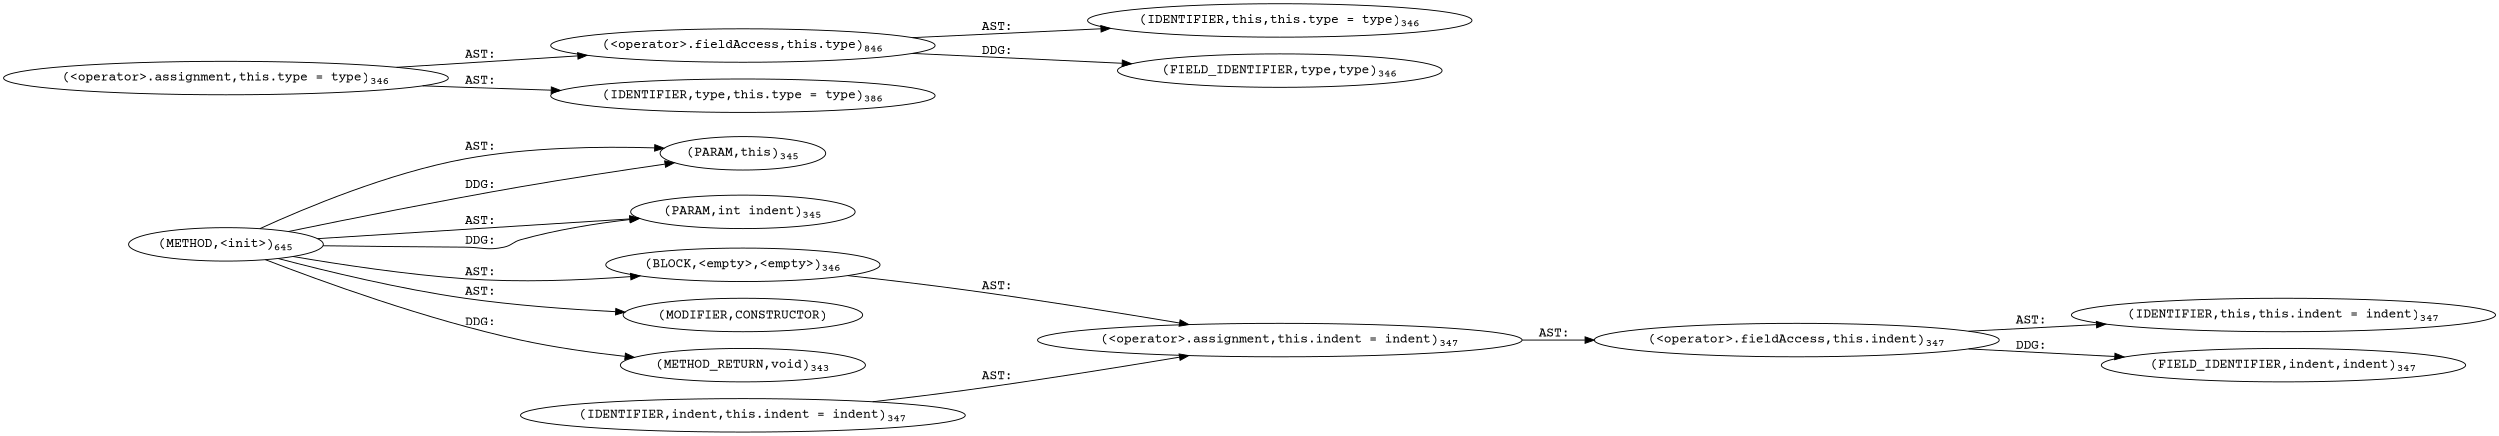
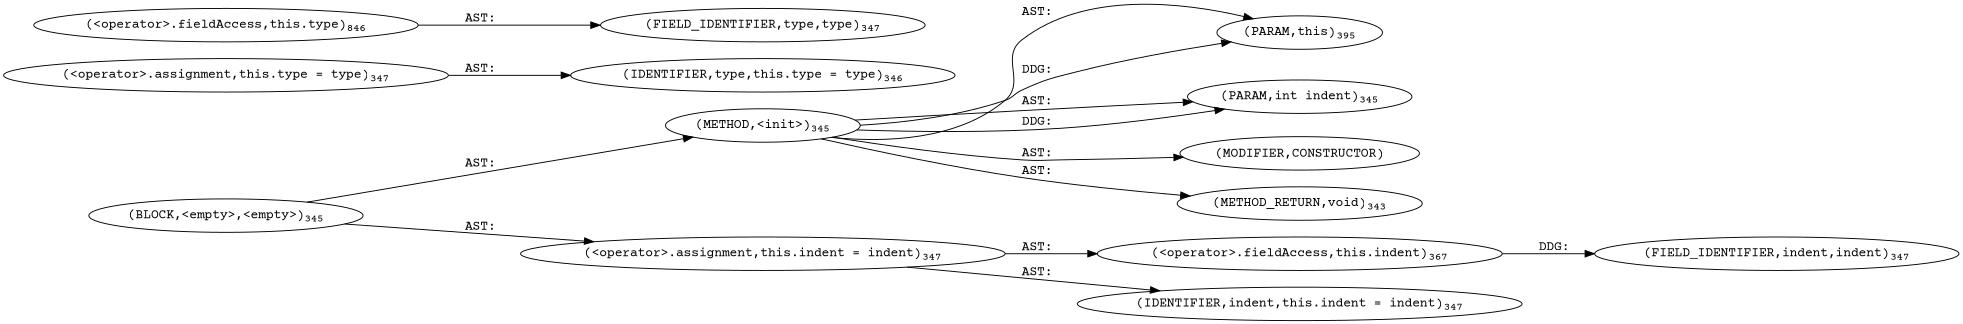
(1280, 20) -> none
(1001, 51) -> (484, 18)
(487, 62) -> none
(1388, 69) -> (871, 24)
(380, 77) -> (380, 74)
(873, 94) -> (893, 74)
(789, 152) -> (1346, 31)
(284, 243) -> (820, 124)
(831, 263) -> (314, 214)
(461, 278) -> (495, 170)
(2284, 315) -> none
(484, 322) -> (1041, 171)
(1935, 339) -> (1438, 252)
(1026, 381) -> (1029, 279)
